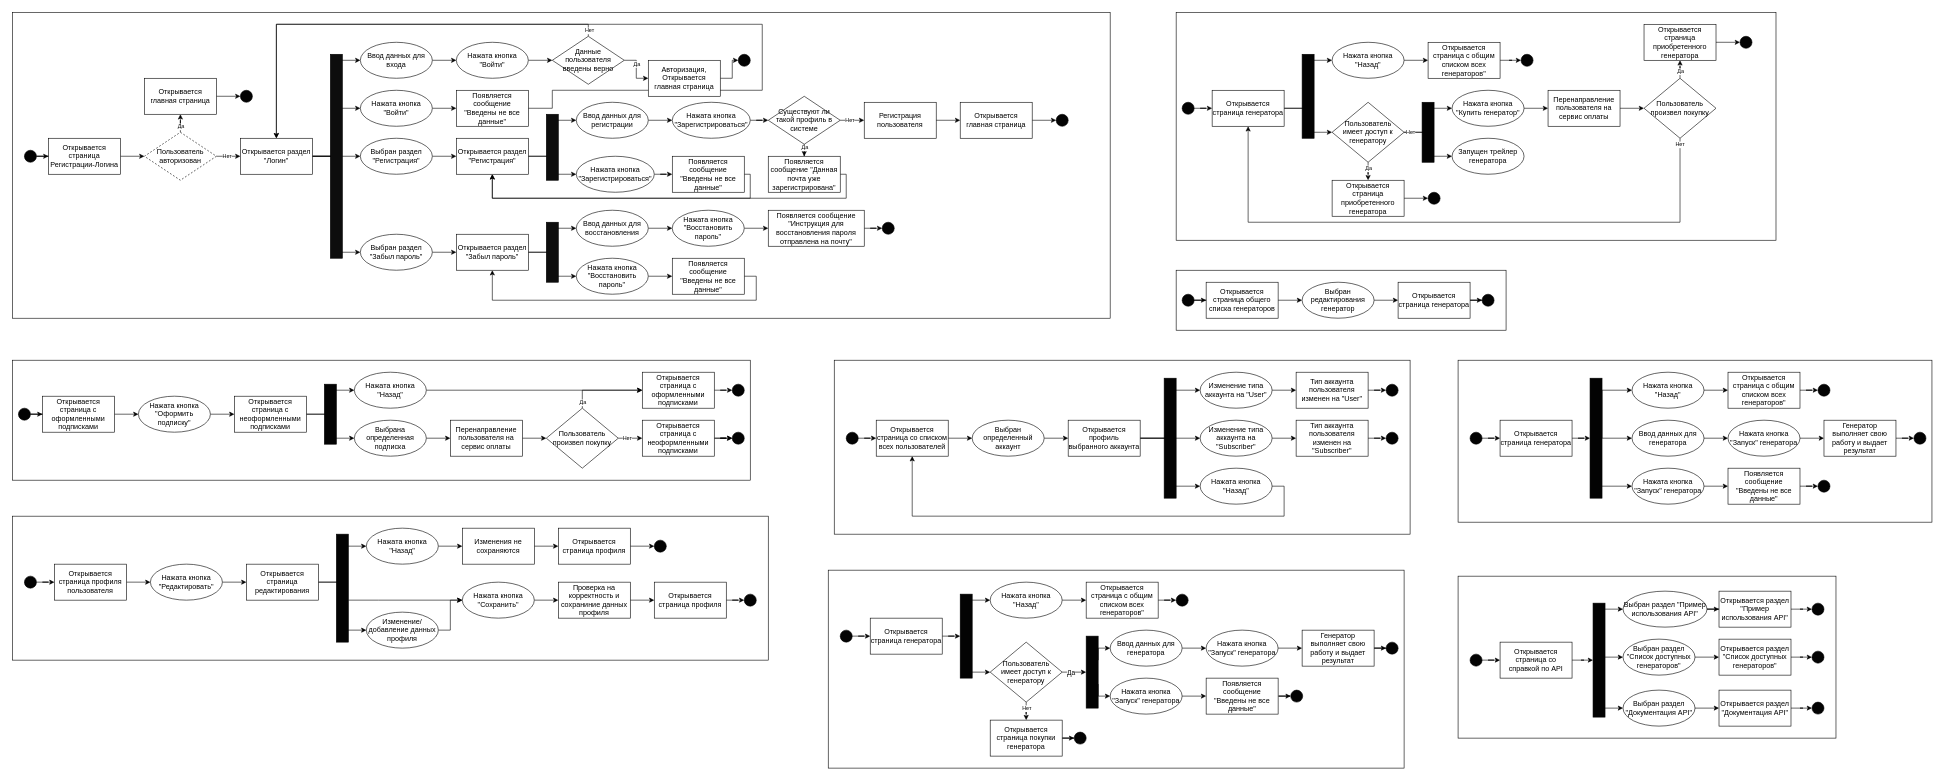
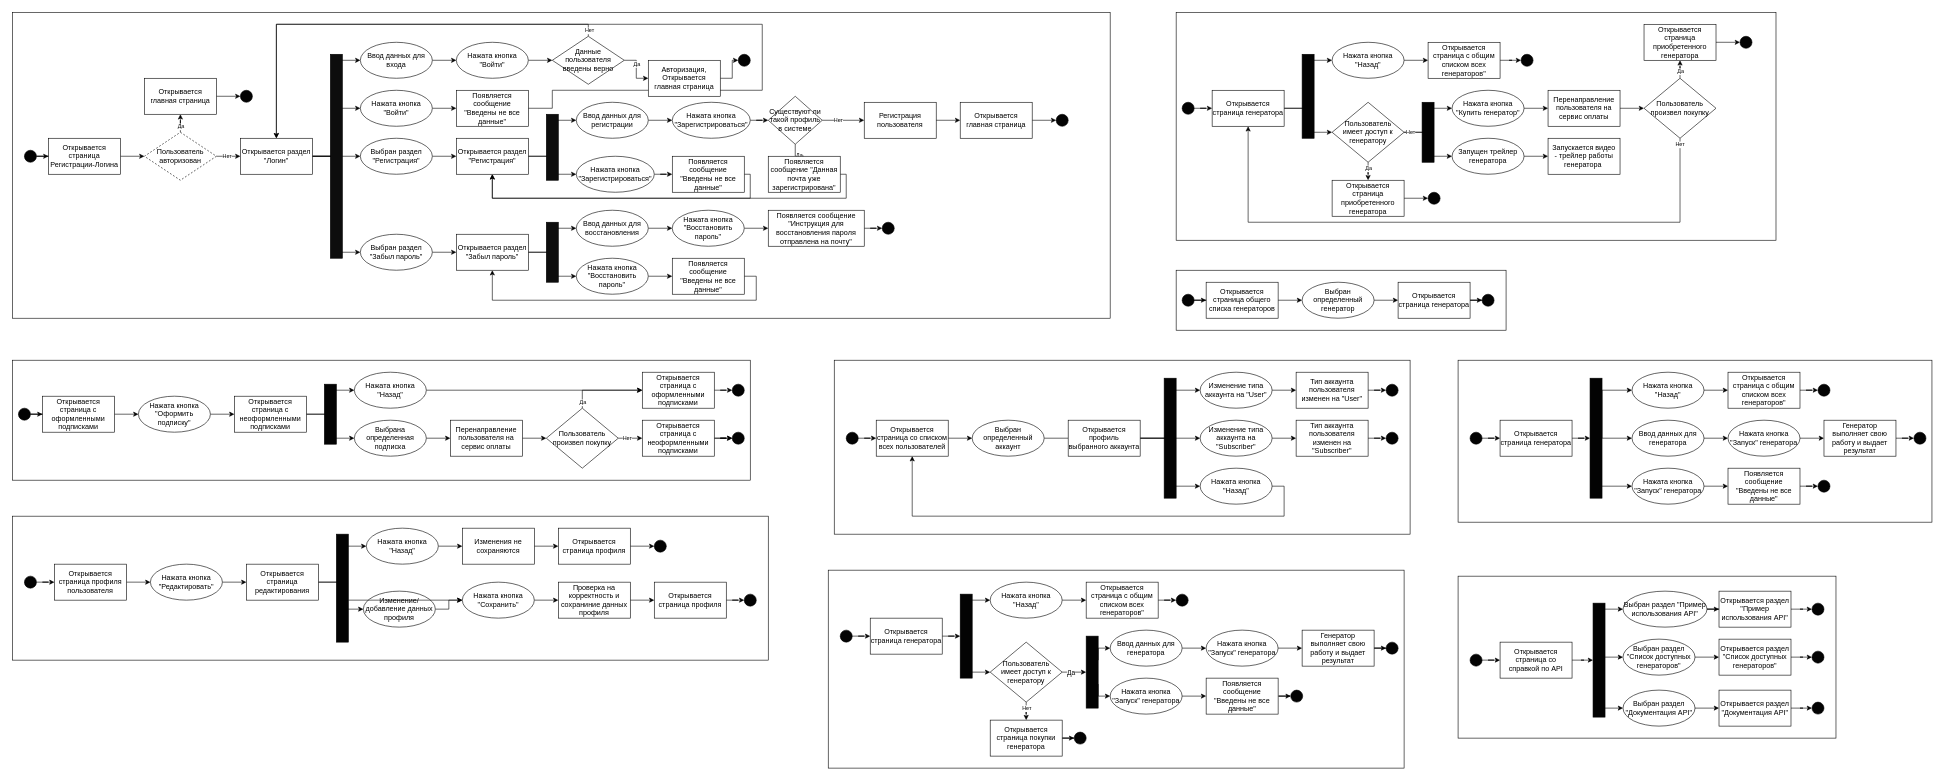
(804, 120) -> (795, 120)
none -> (1542, 156)
none -> (1584, 156)
(1338, 300) -> (1338, 300)
(1062, 438) -> (1064, 438)
(402, 630) -> (399, 609)
